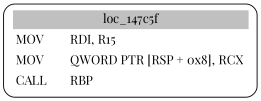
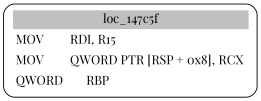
(55, 81) -> (63, 81)
